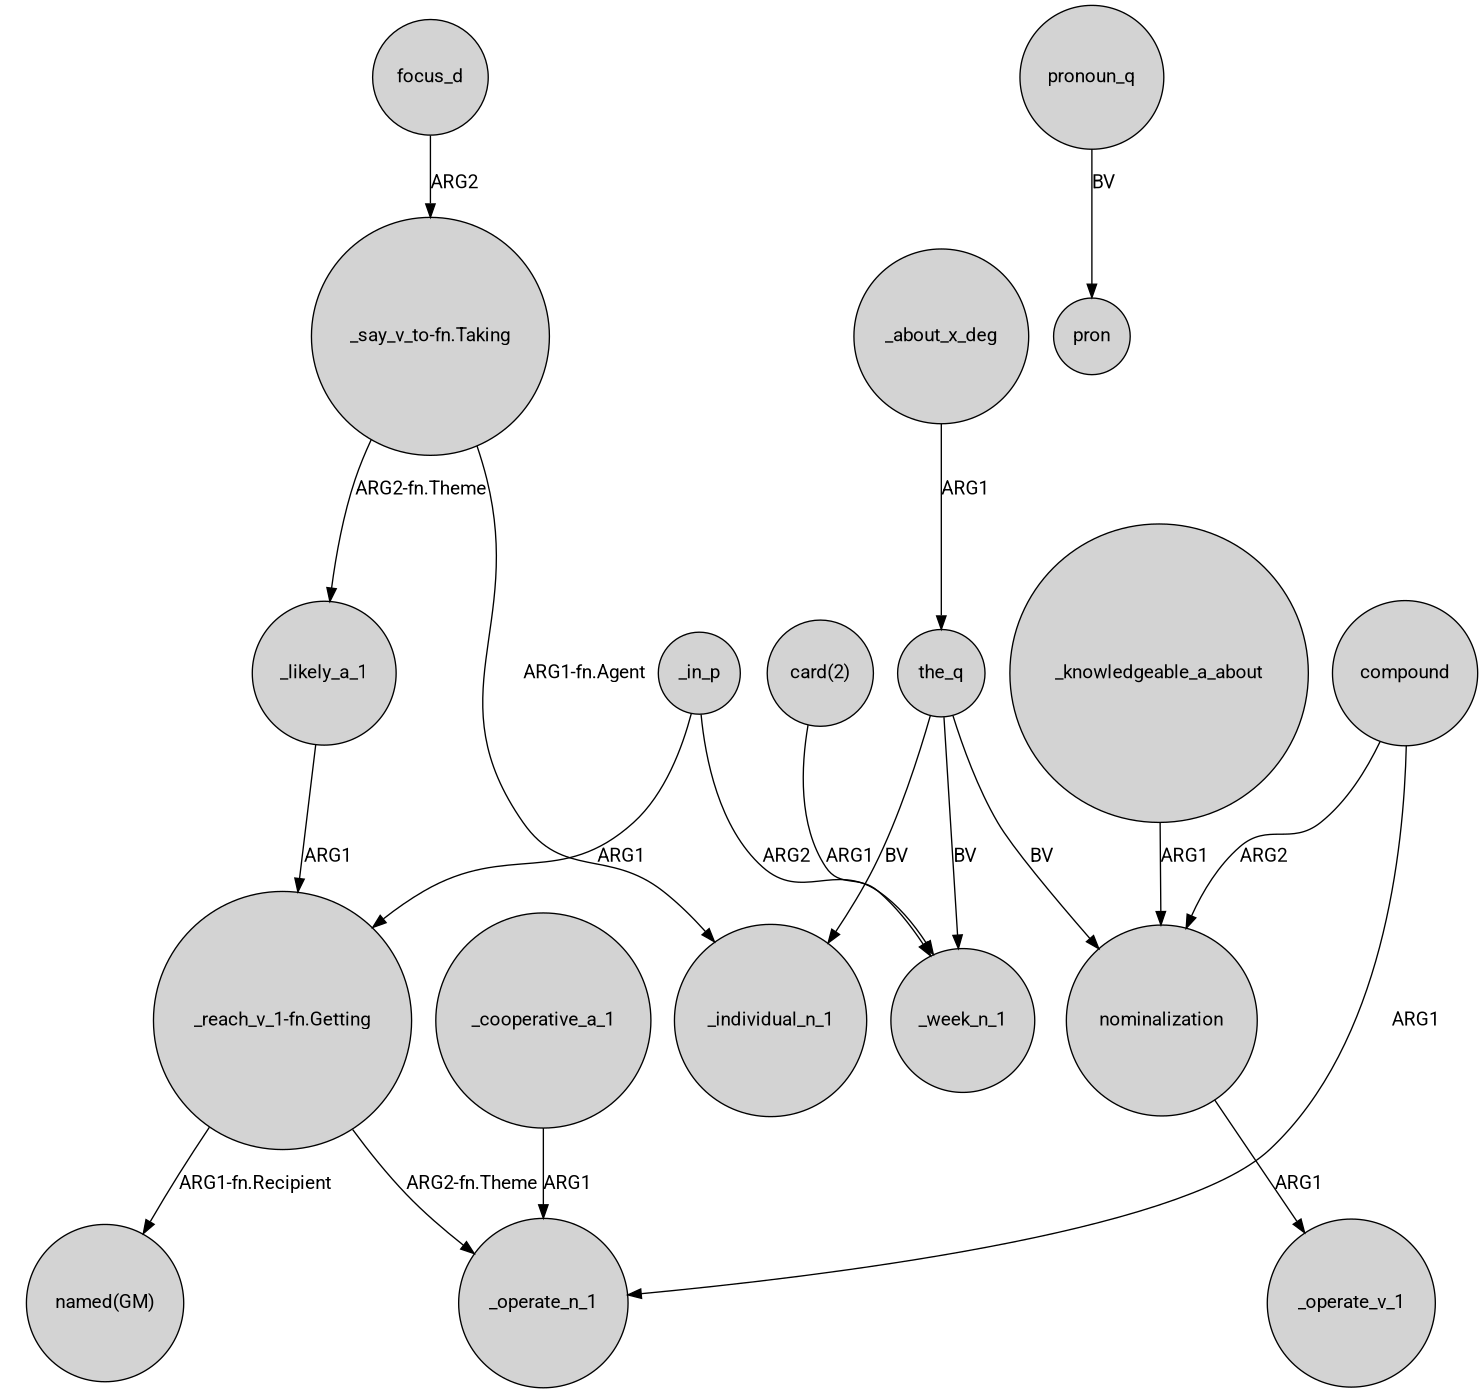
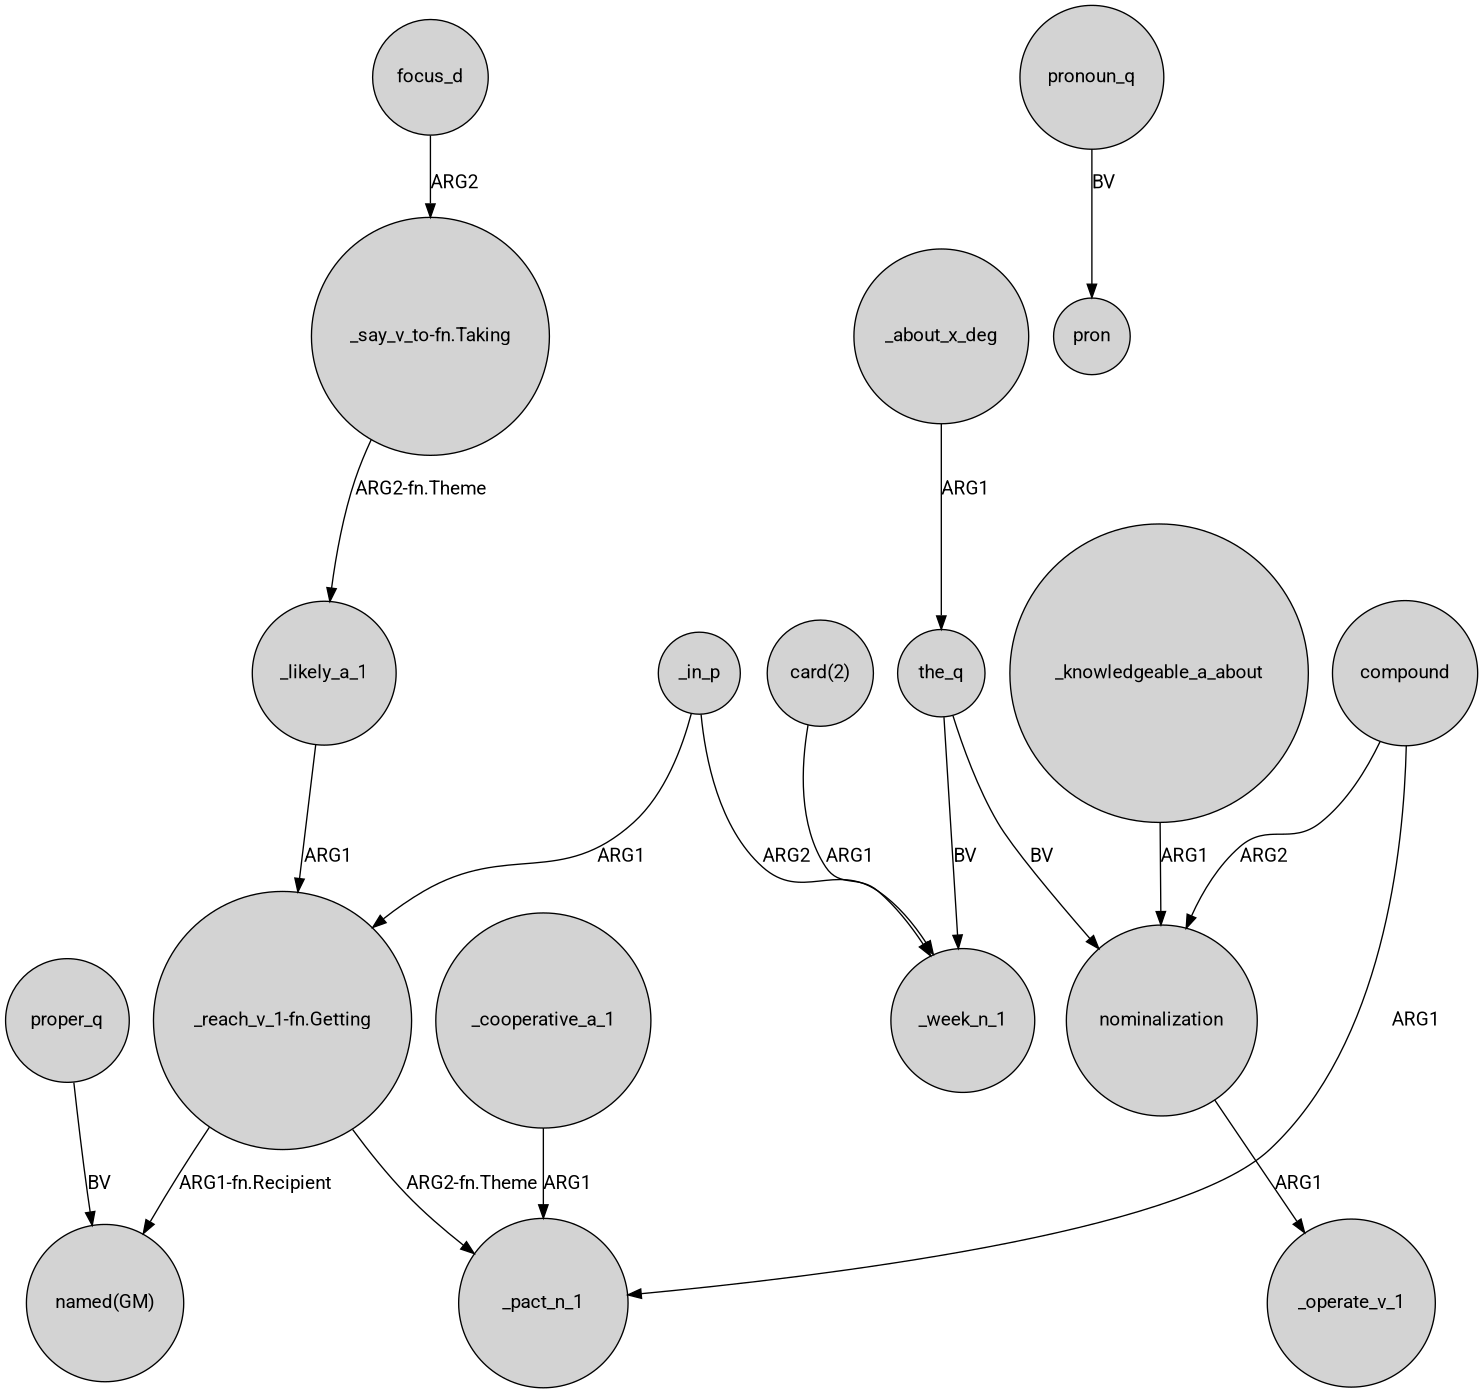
none -> (67, 1020)
(771, 1020) -> none
(543, 1303) -> (543, 1303)
